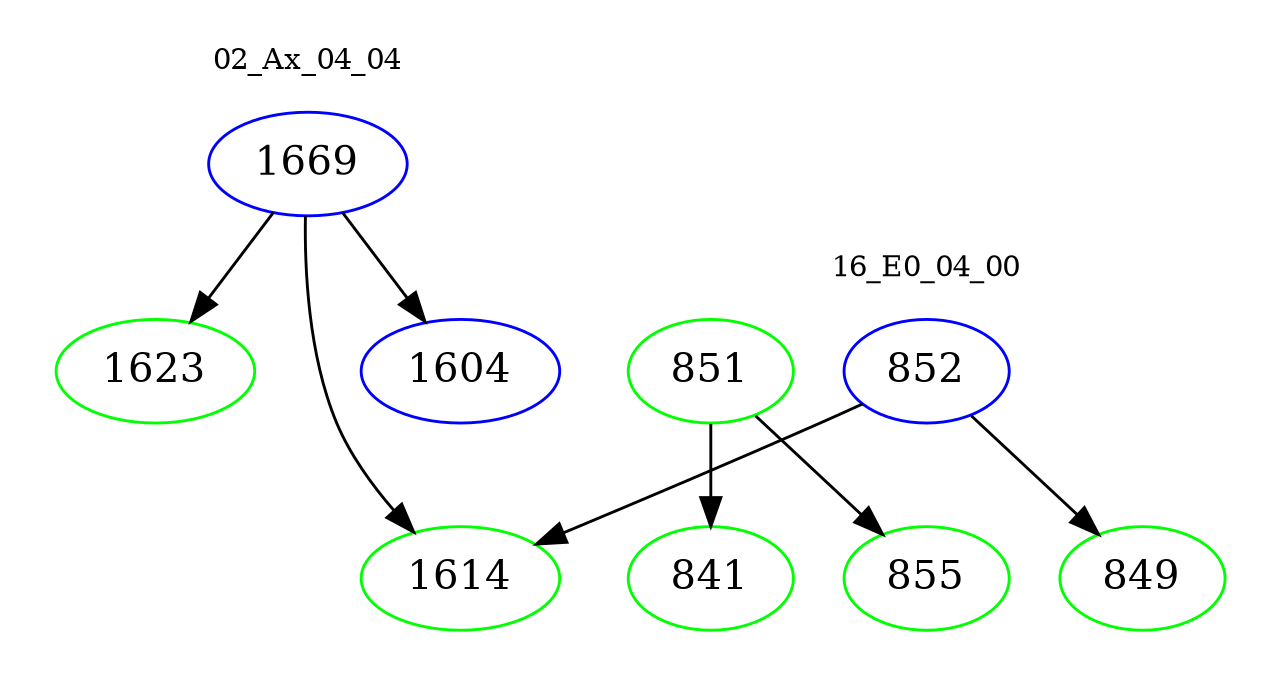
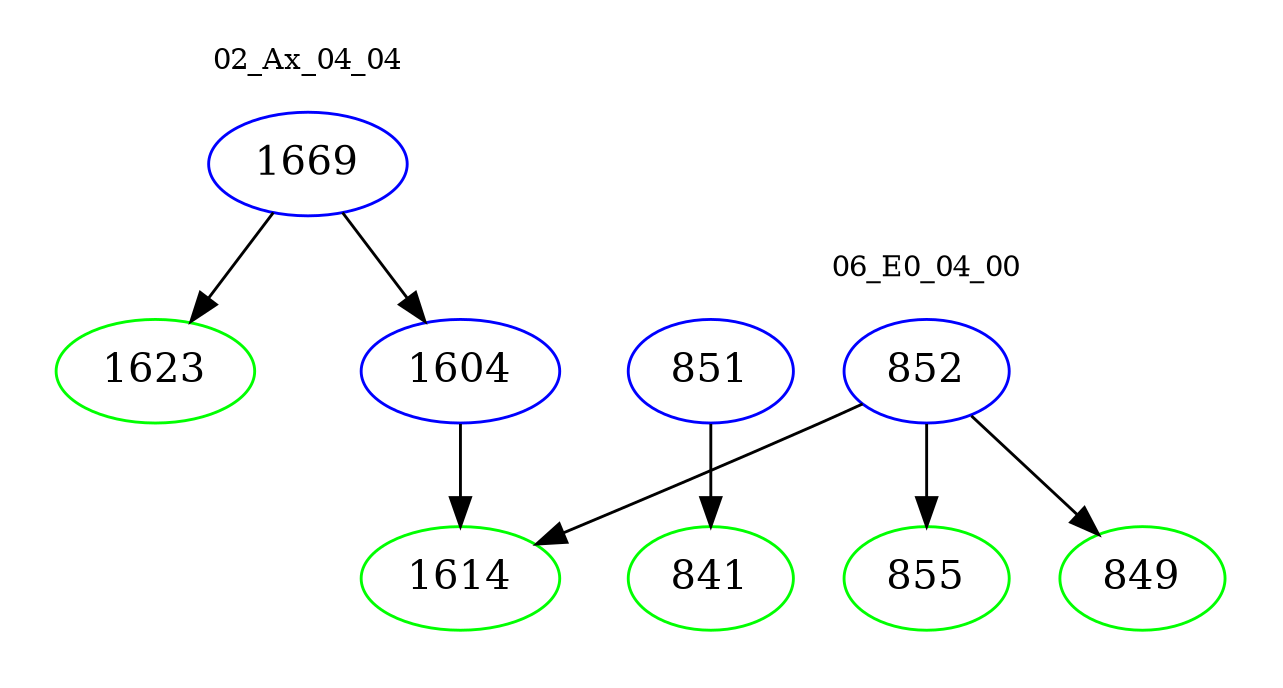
(927, 269) -> (927, 269)
(711, 371) -> (711, 371)
(321, 373) -> (460, 461)
(808, 465) -> (927, 461)
